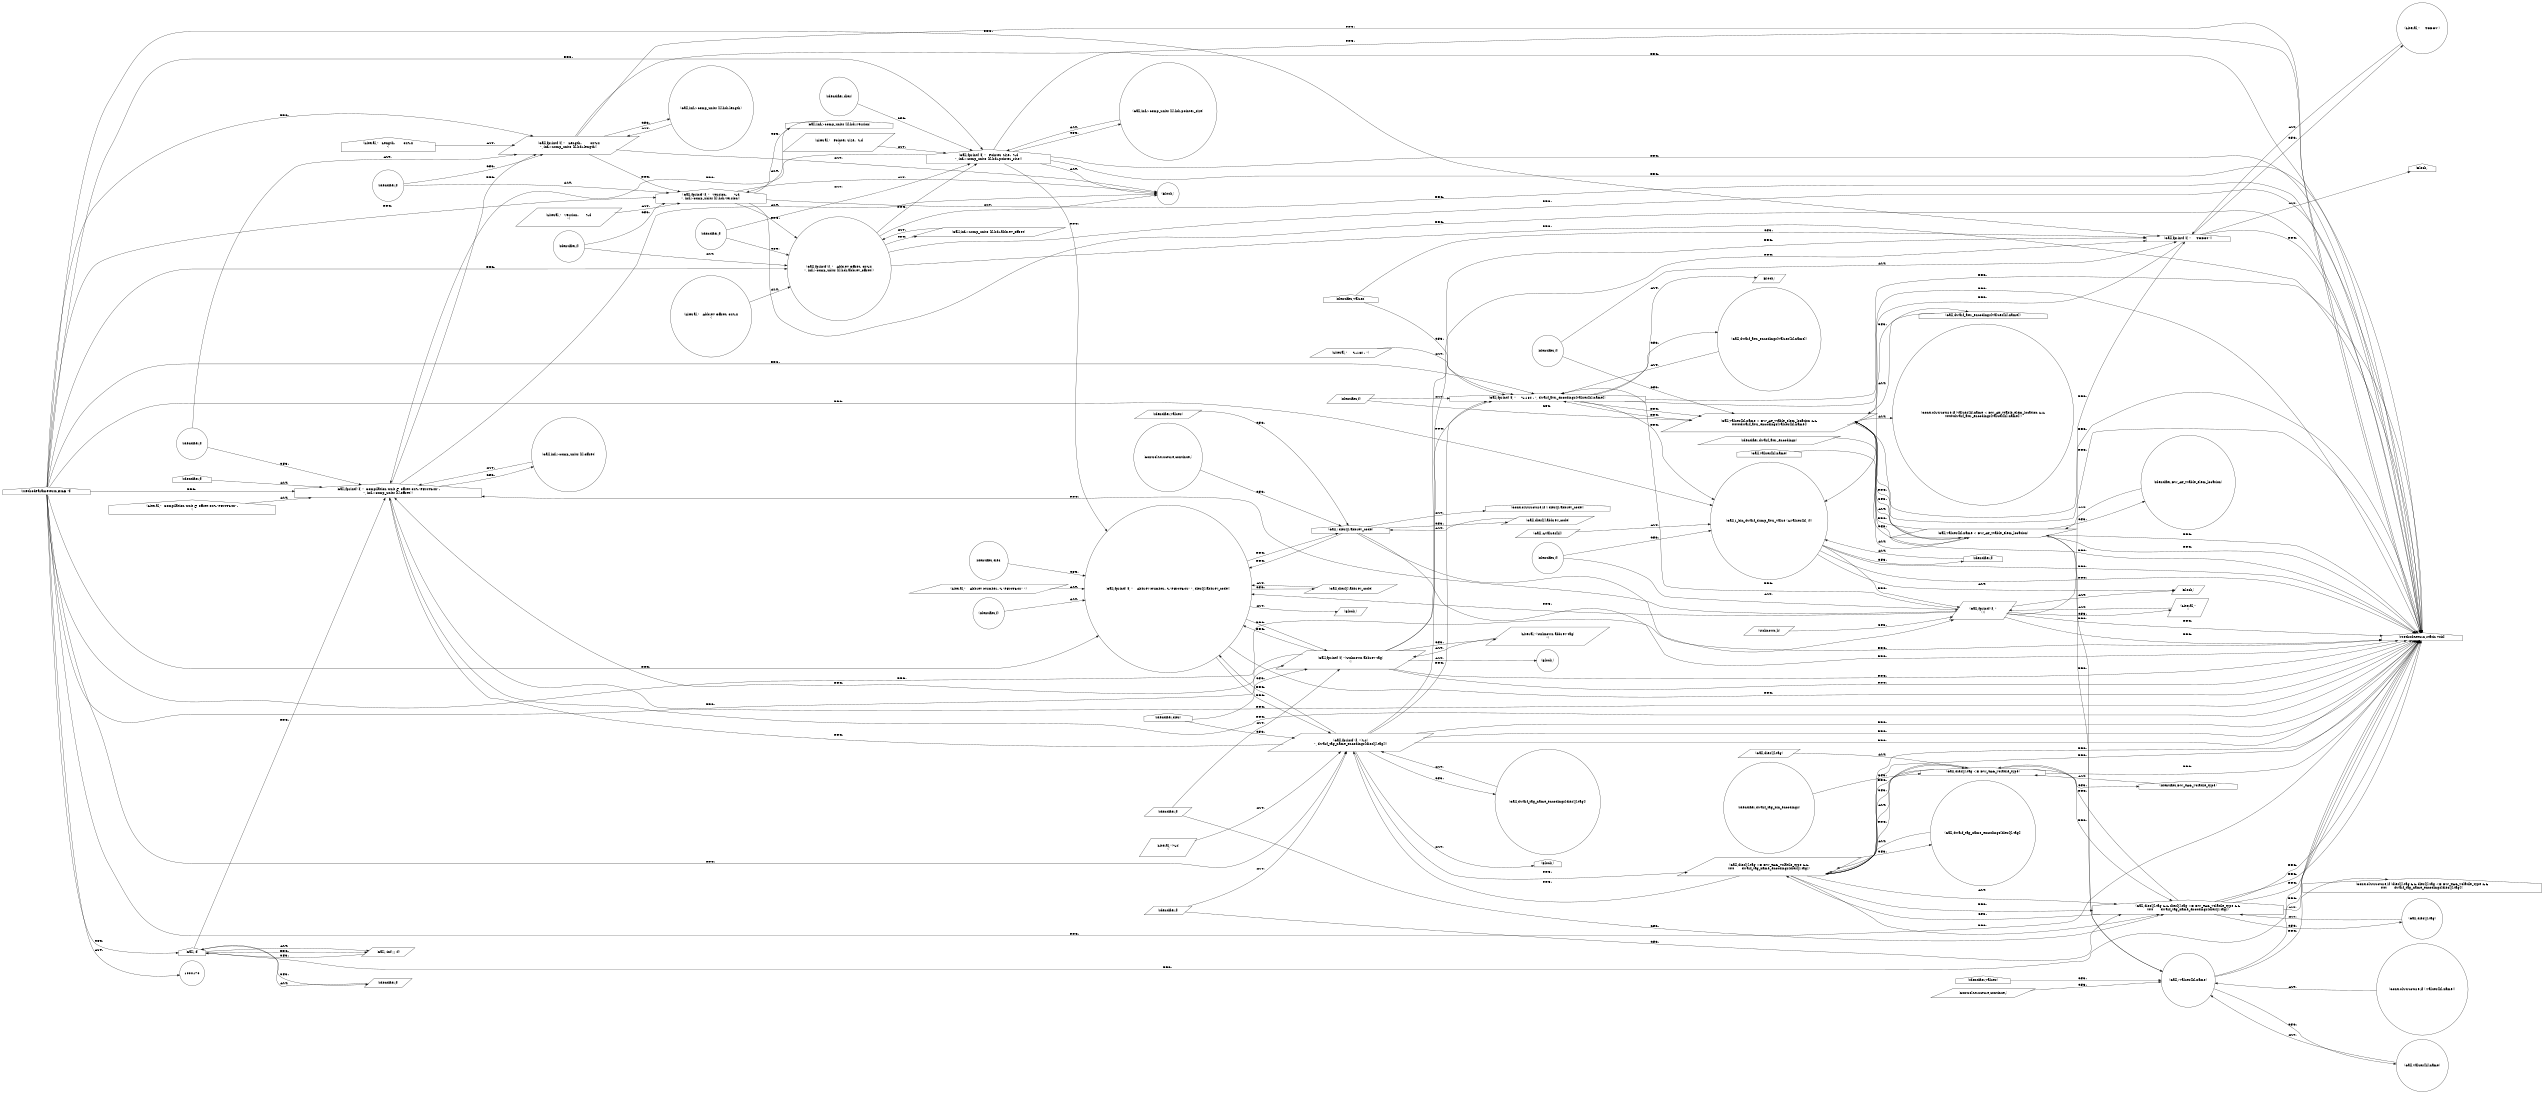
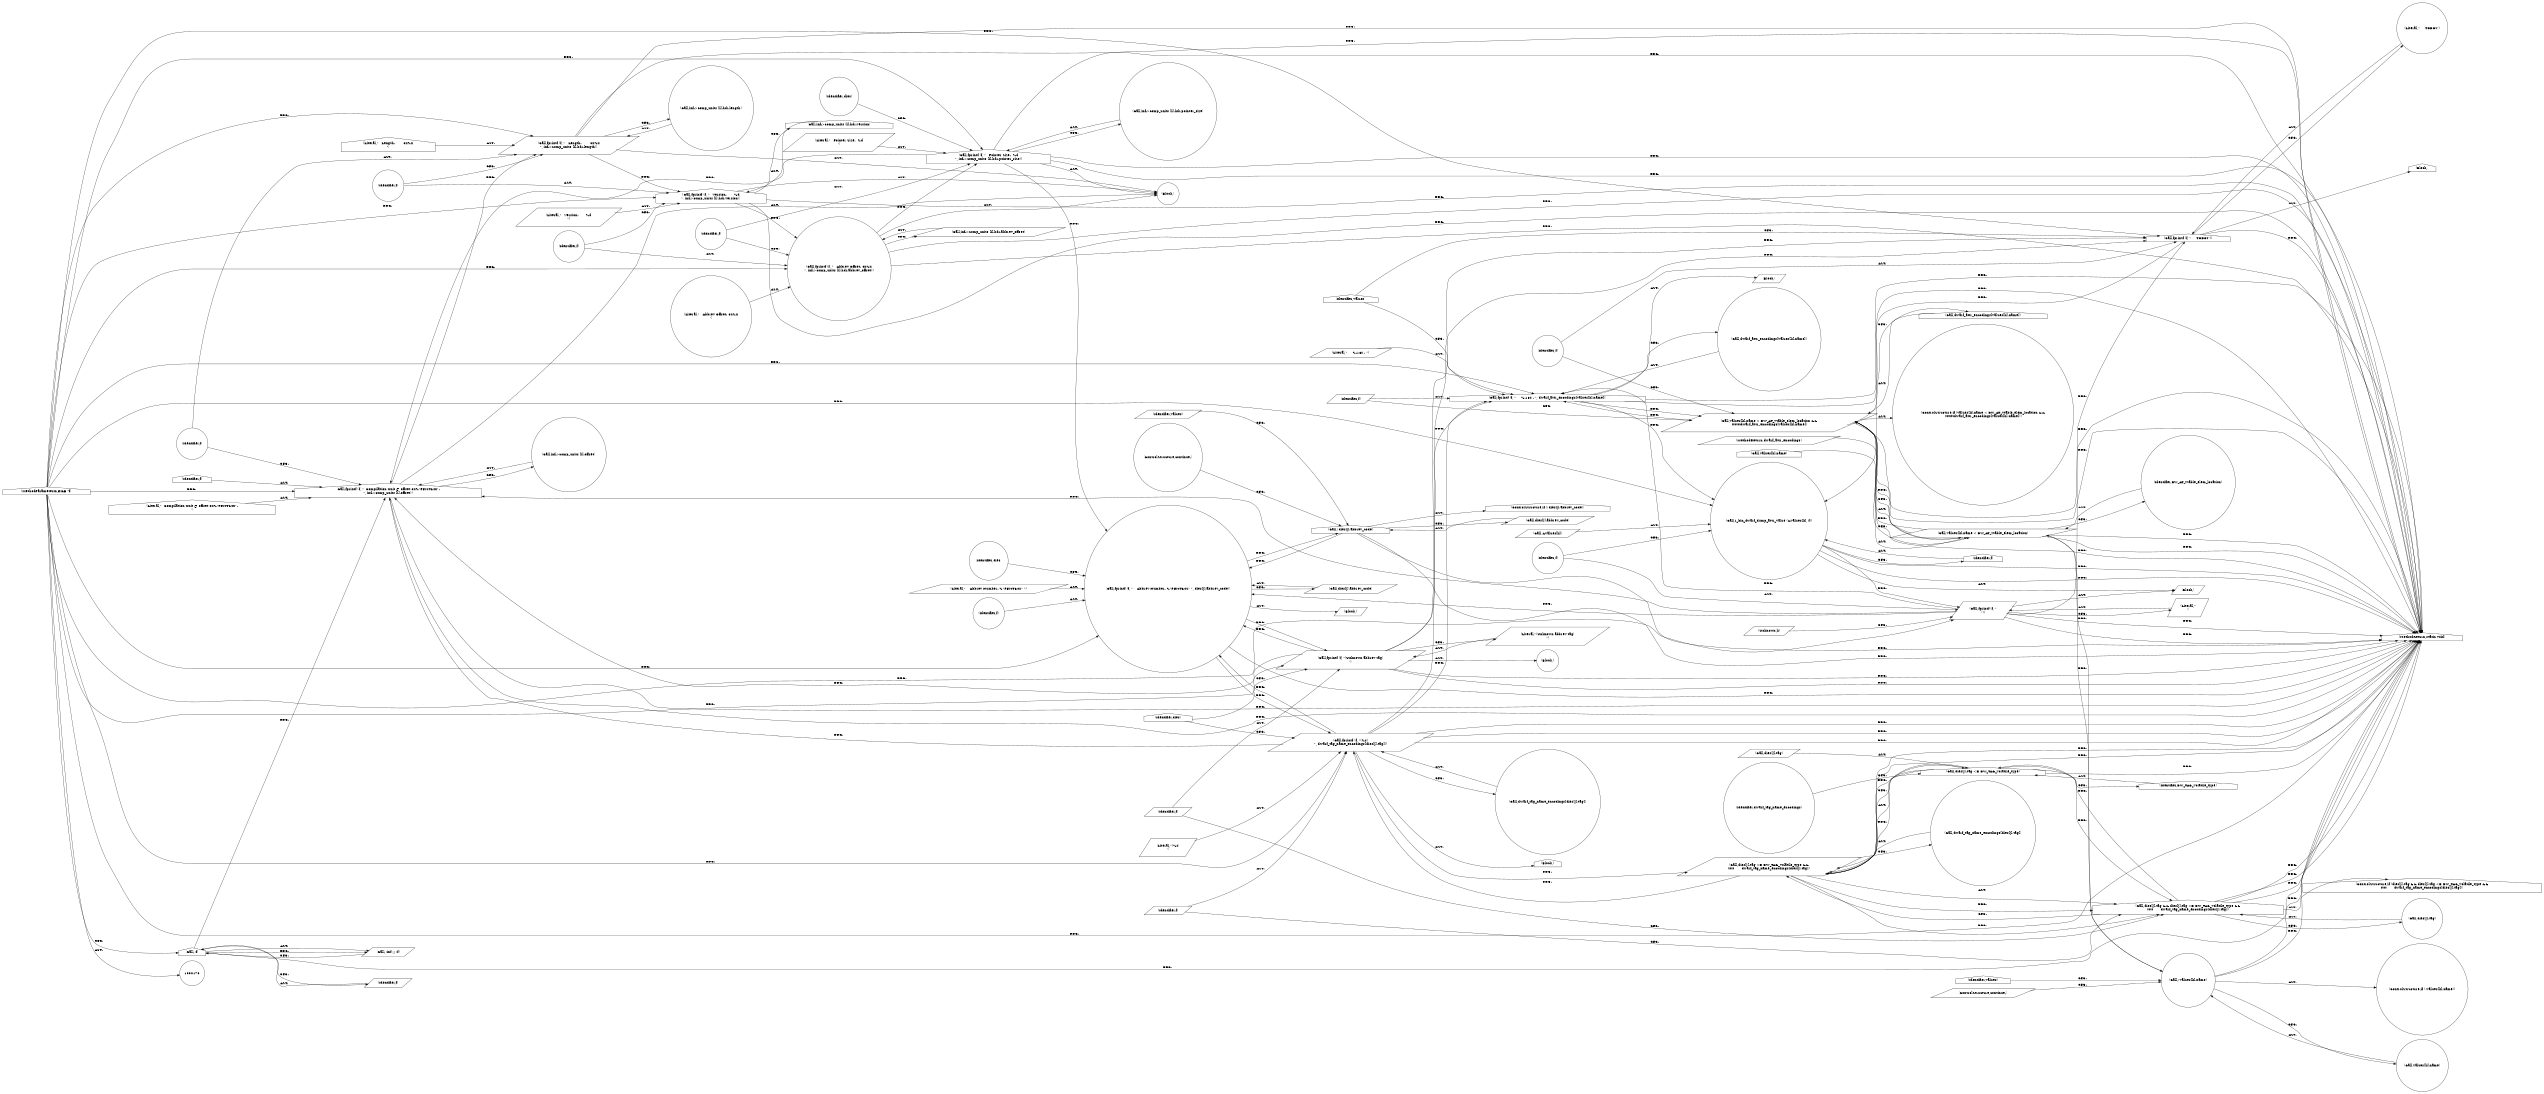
(1769, 441) -> (1769, 441)
(1769, 808) -> (1769, 808)
(2297, 989) -> (2295, 984)
